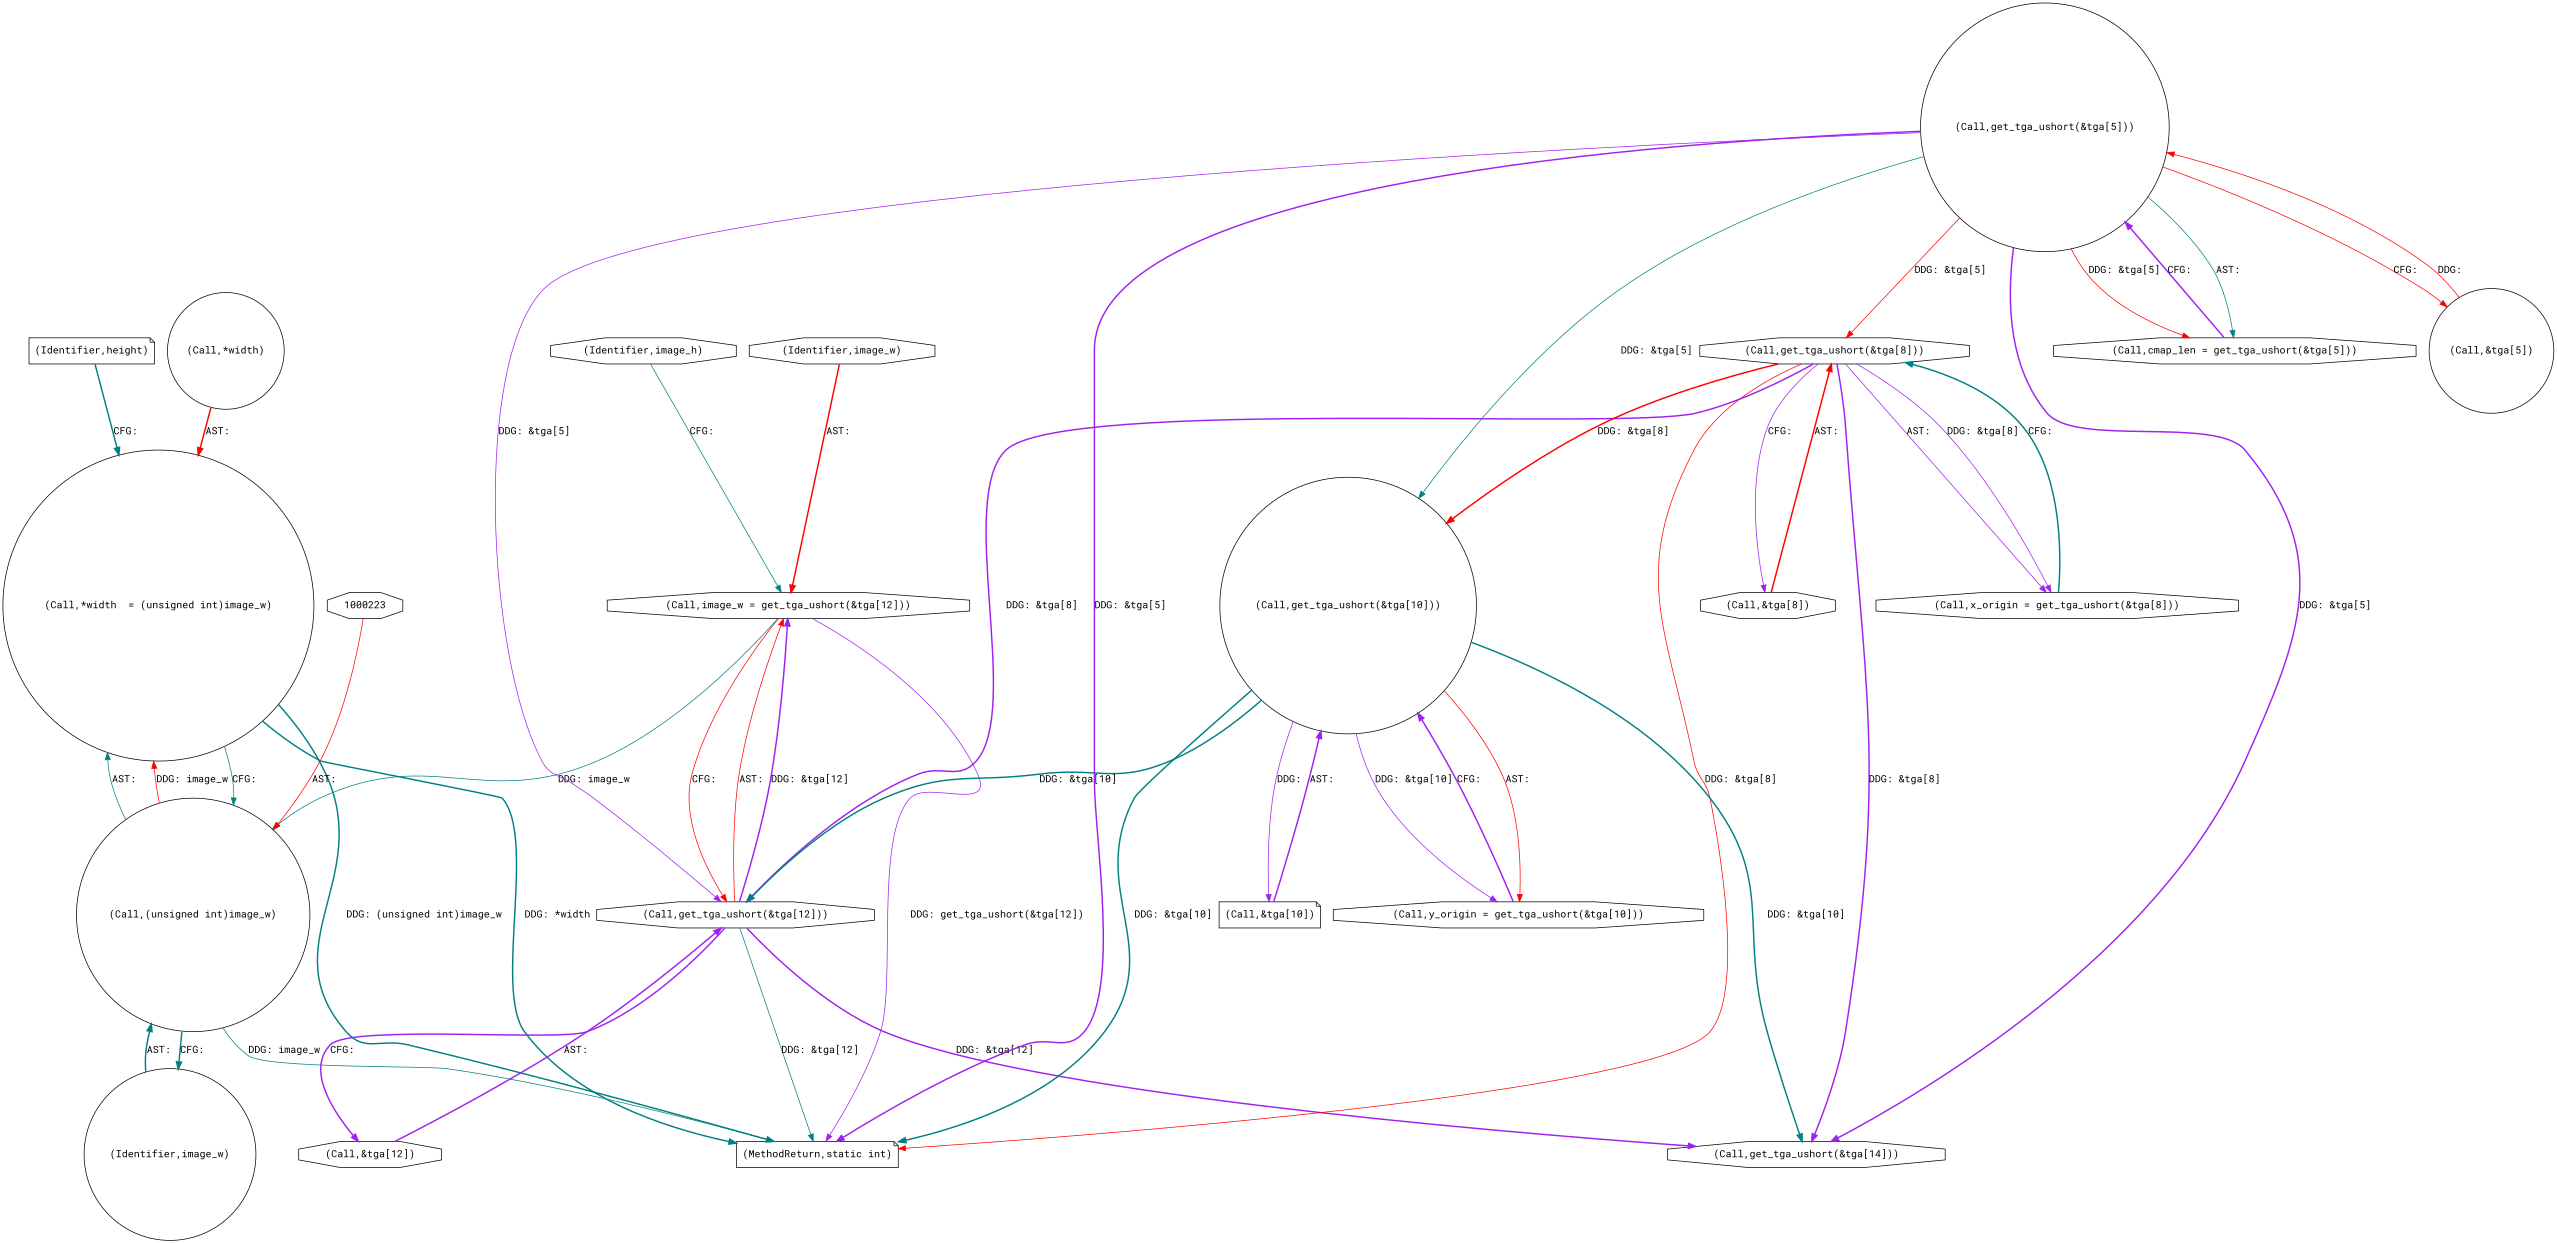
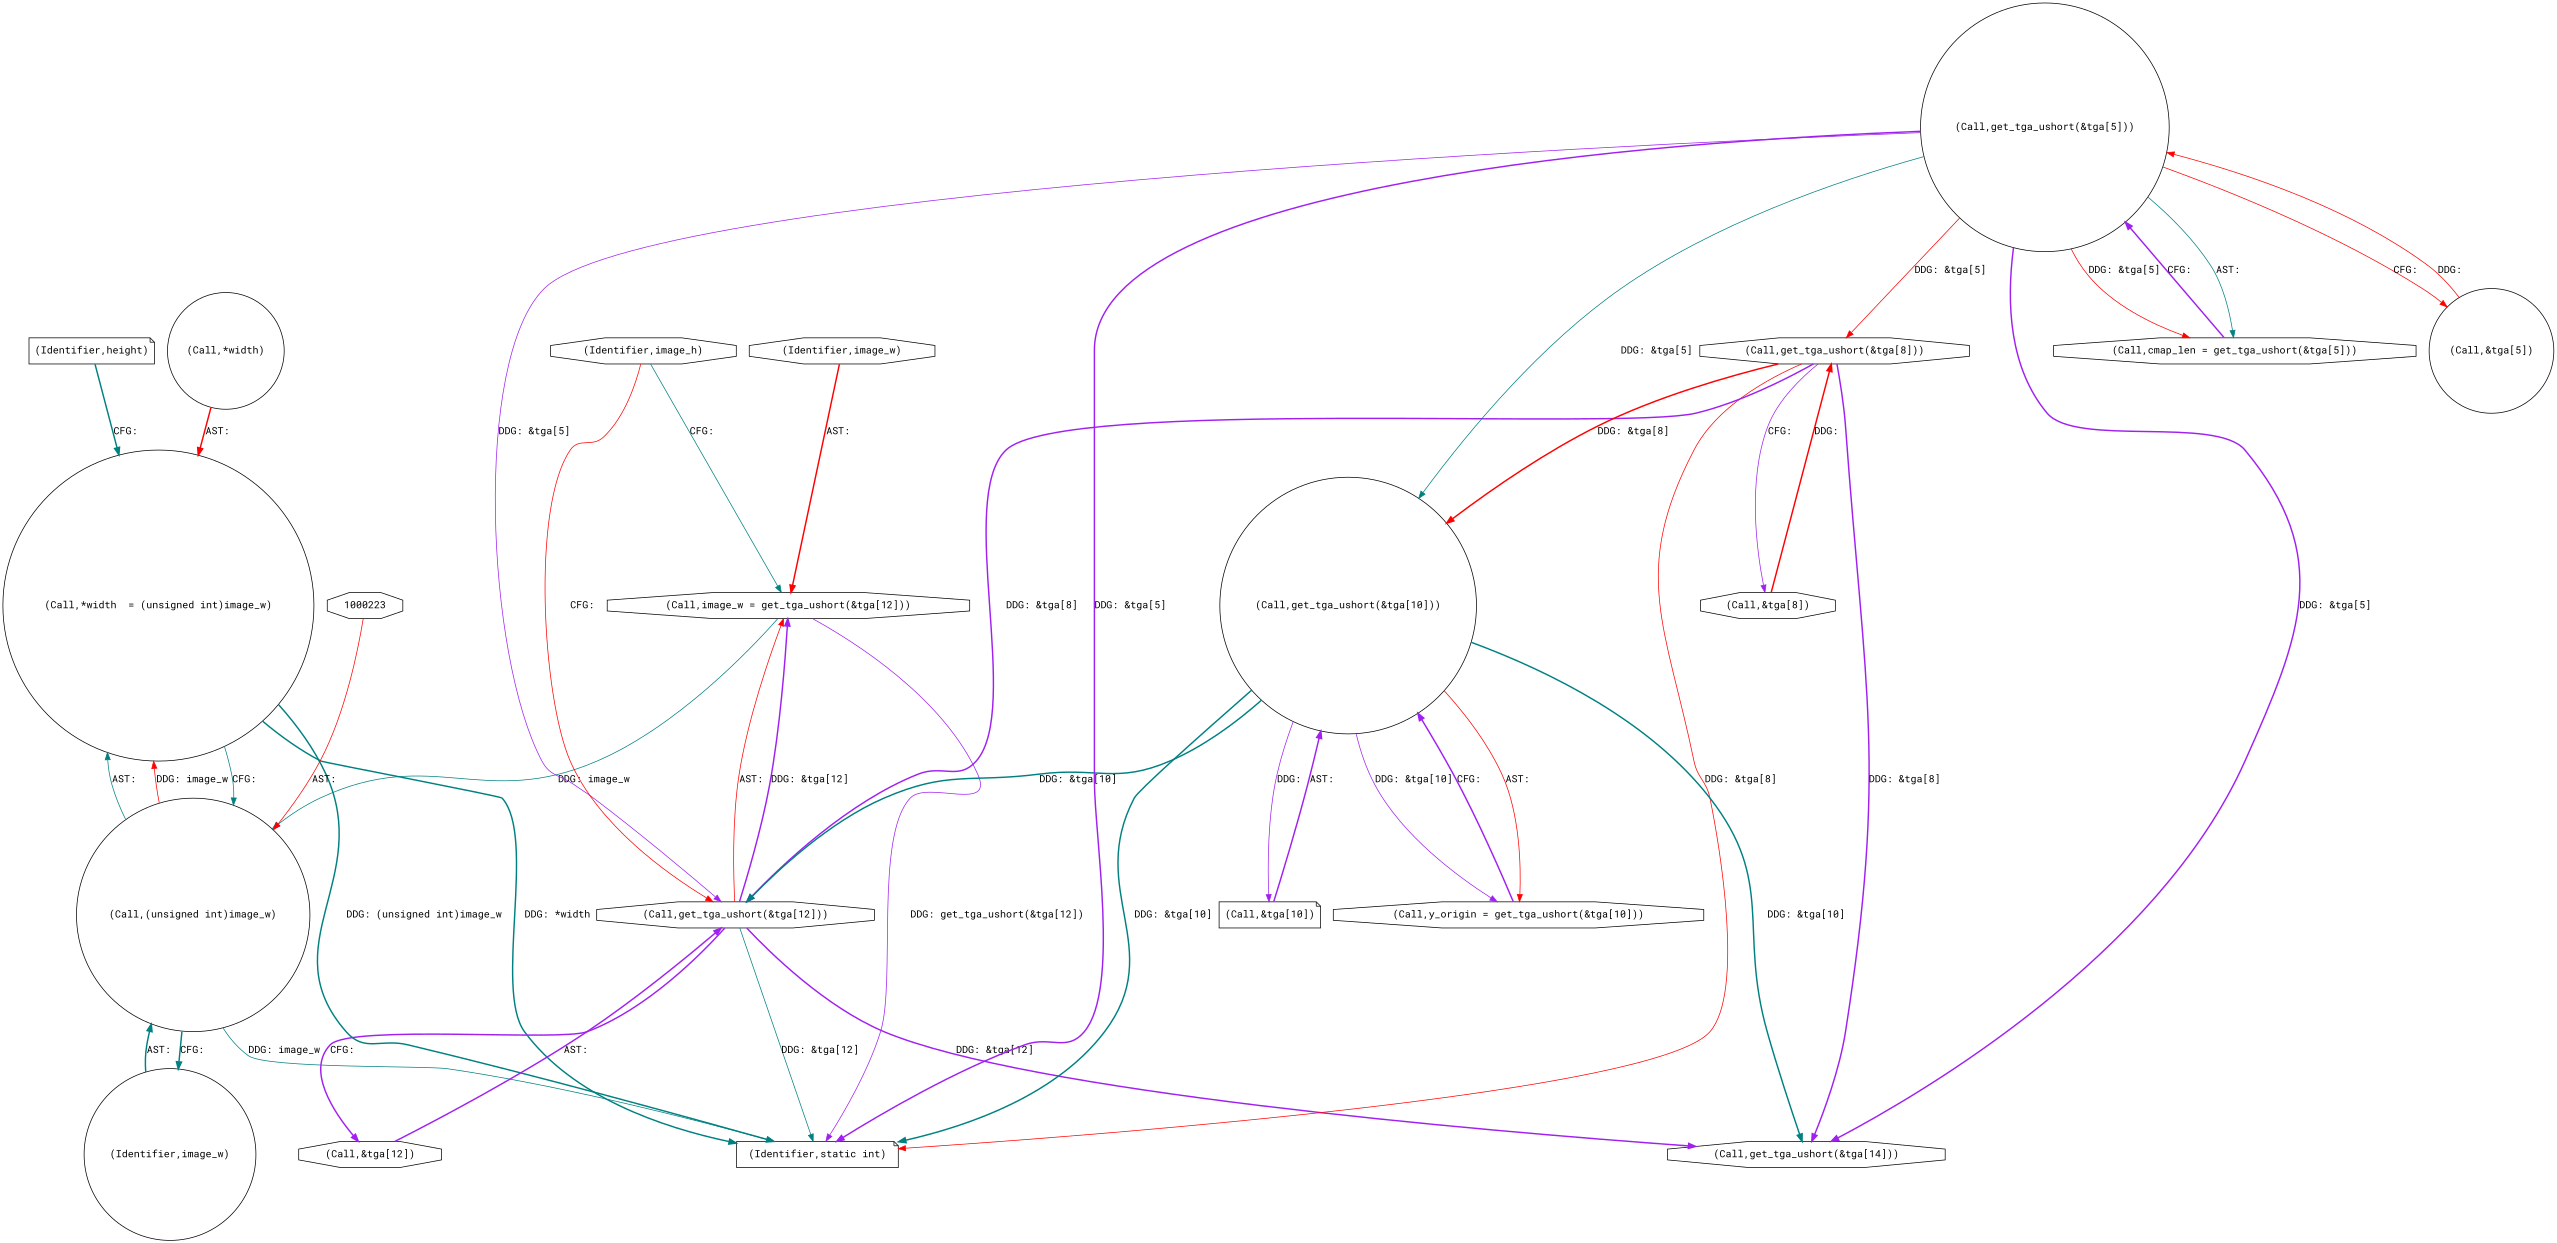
(1830, 432) -> (1830, 432)
(2057, 606) -> none
(700, 750) -> (547, 643)
(817, 1154) -> (817, 1154)
